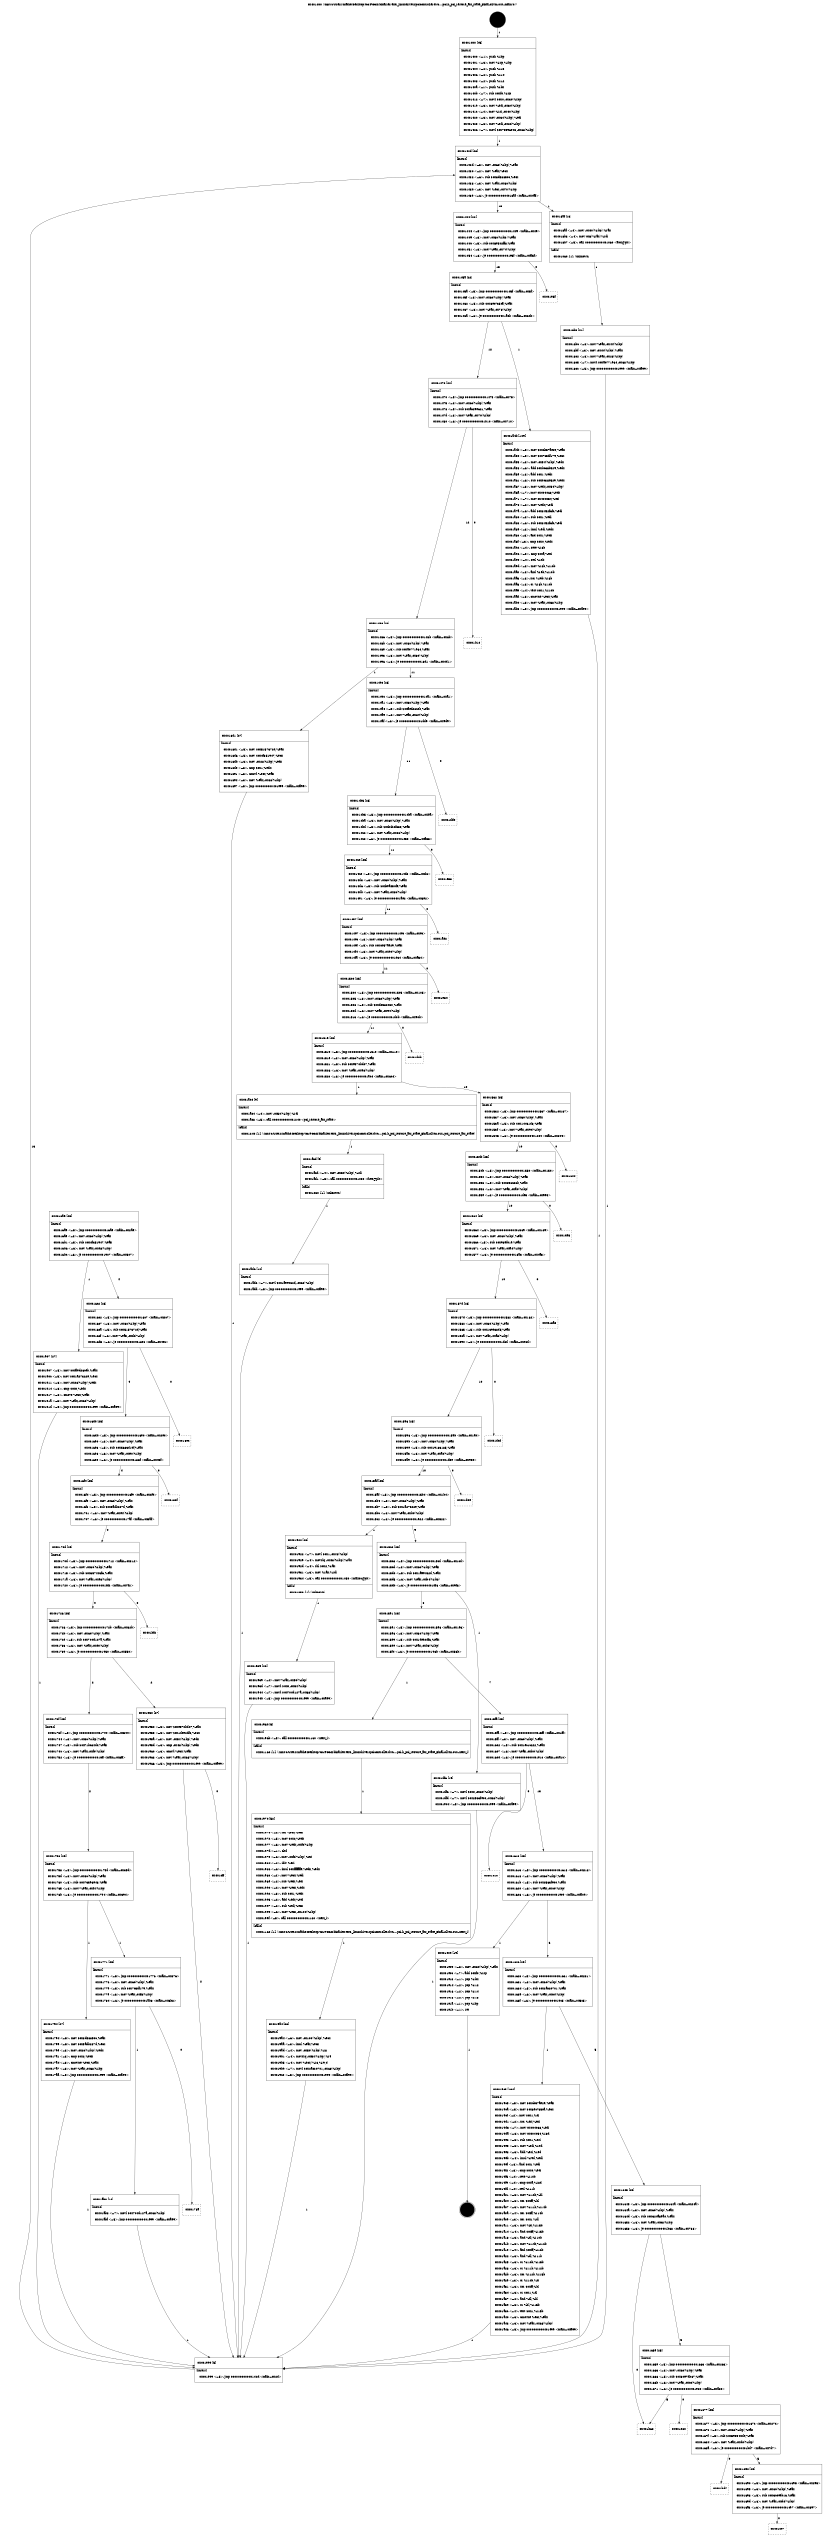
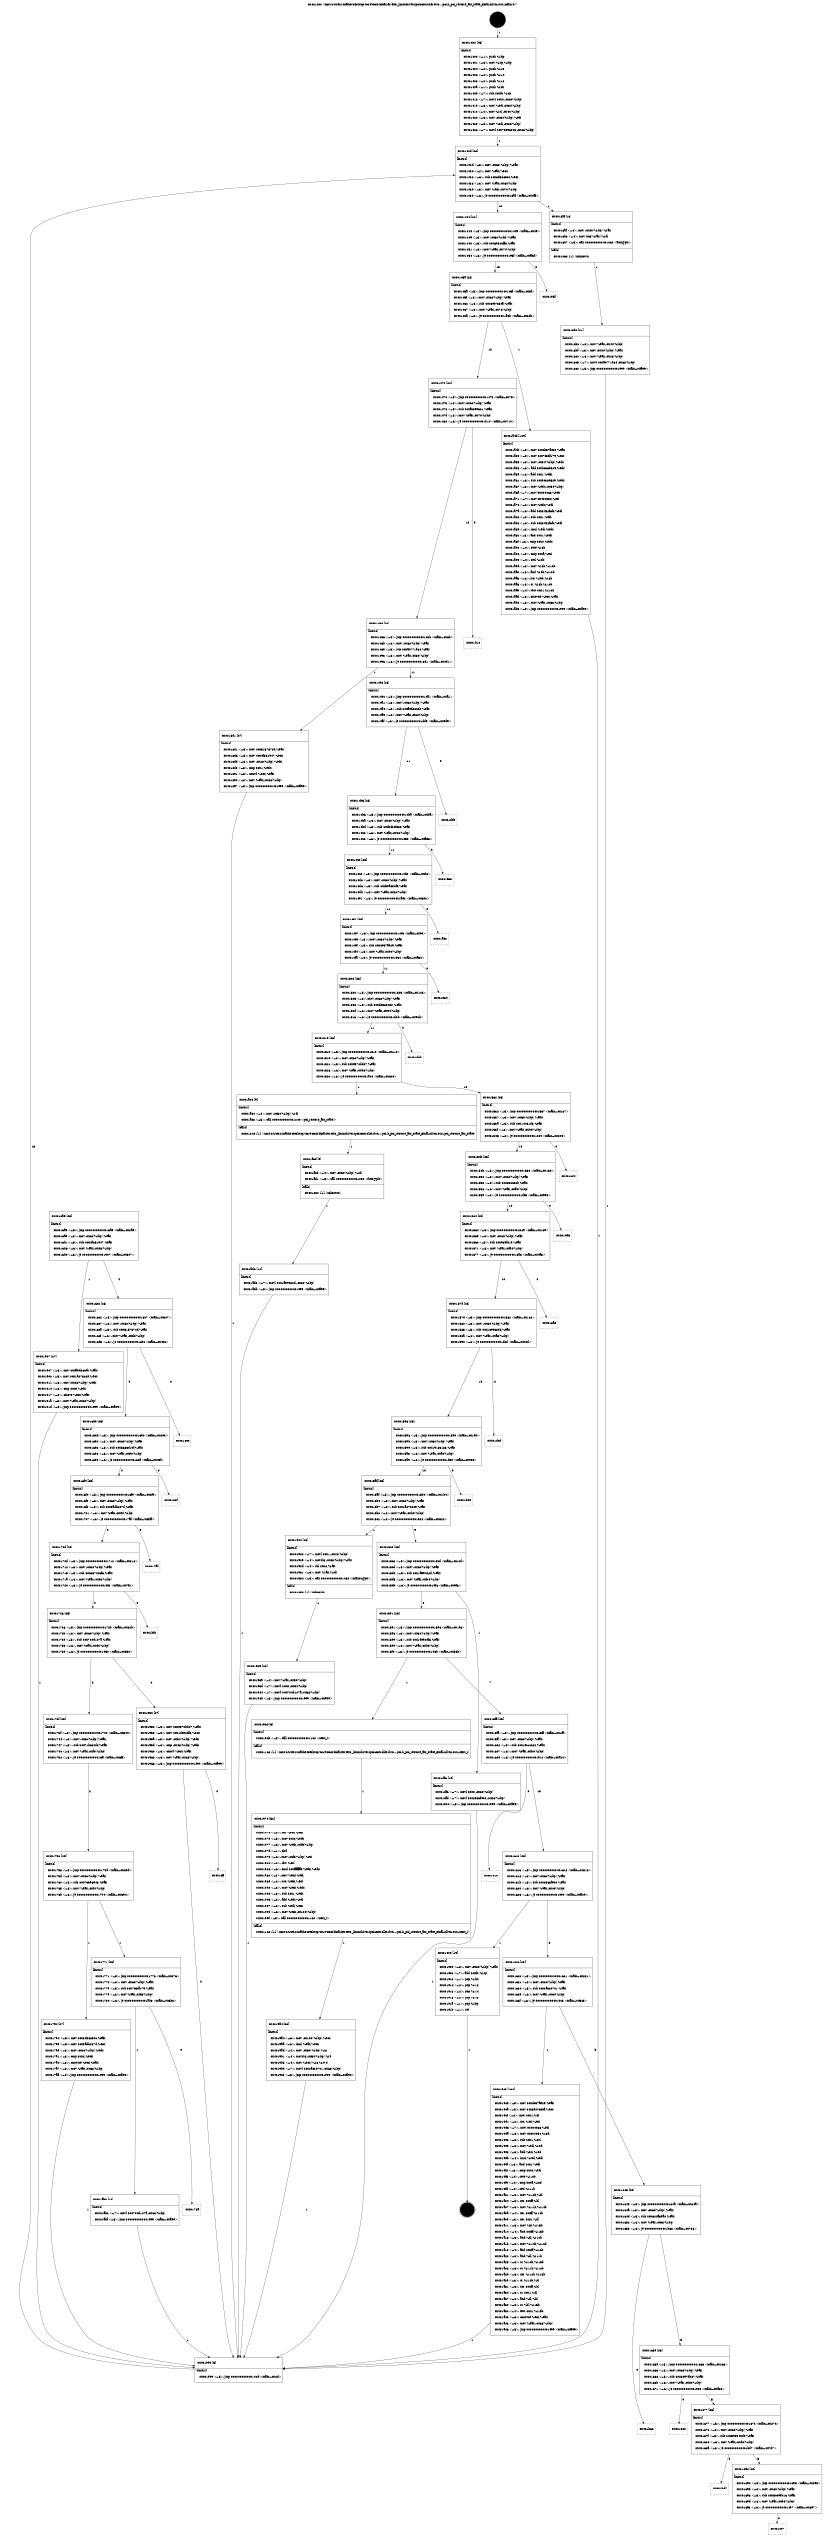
none -> (151, 1567)
(660, 2408) -> (710, 2399)
